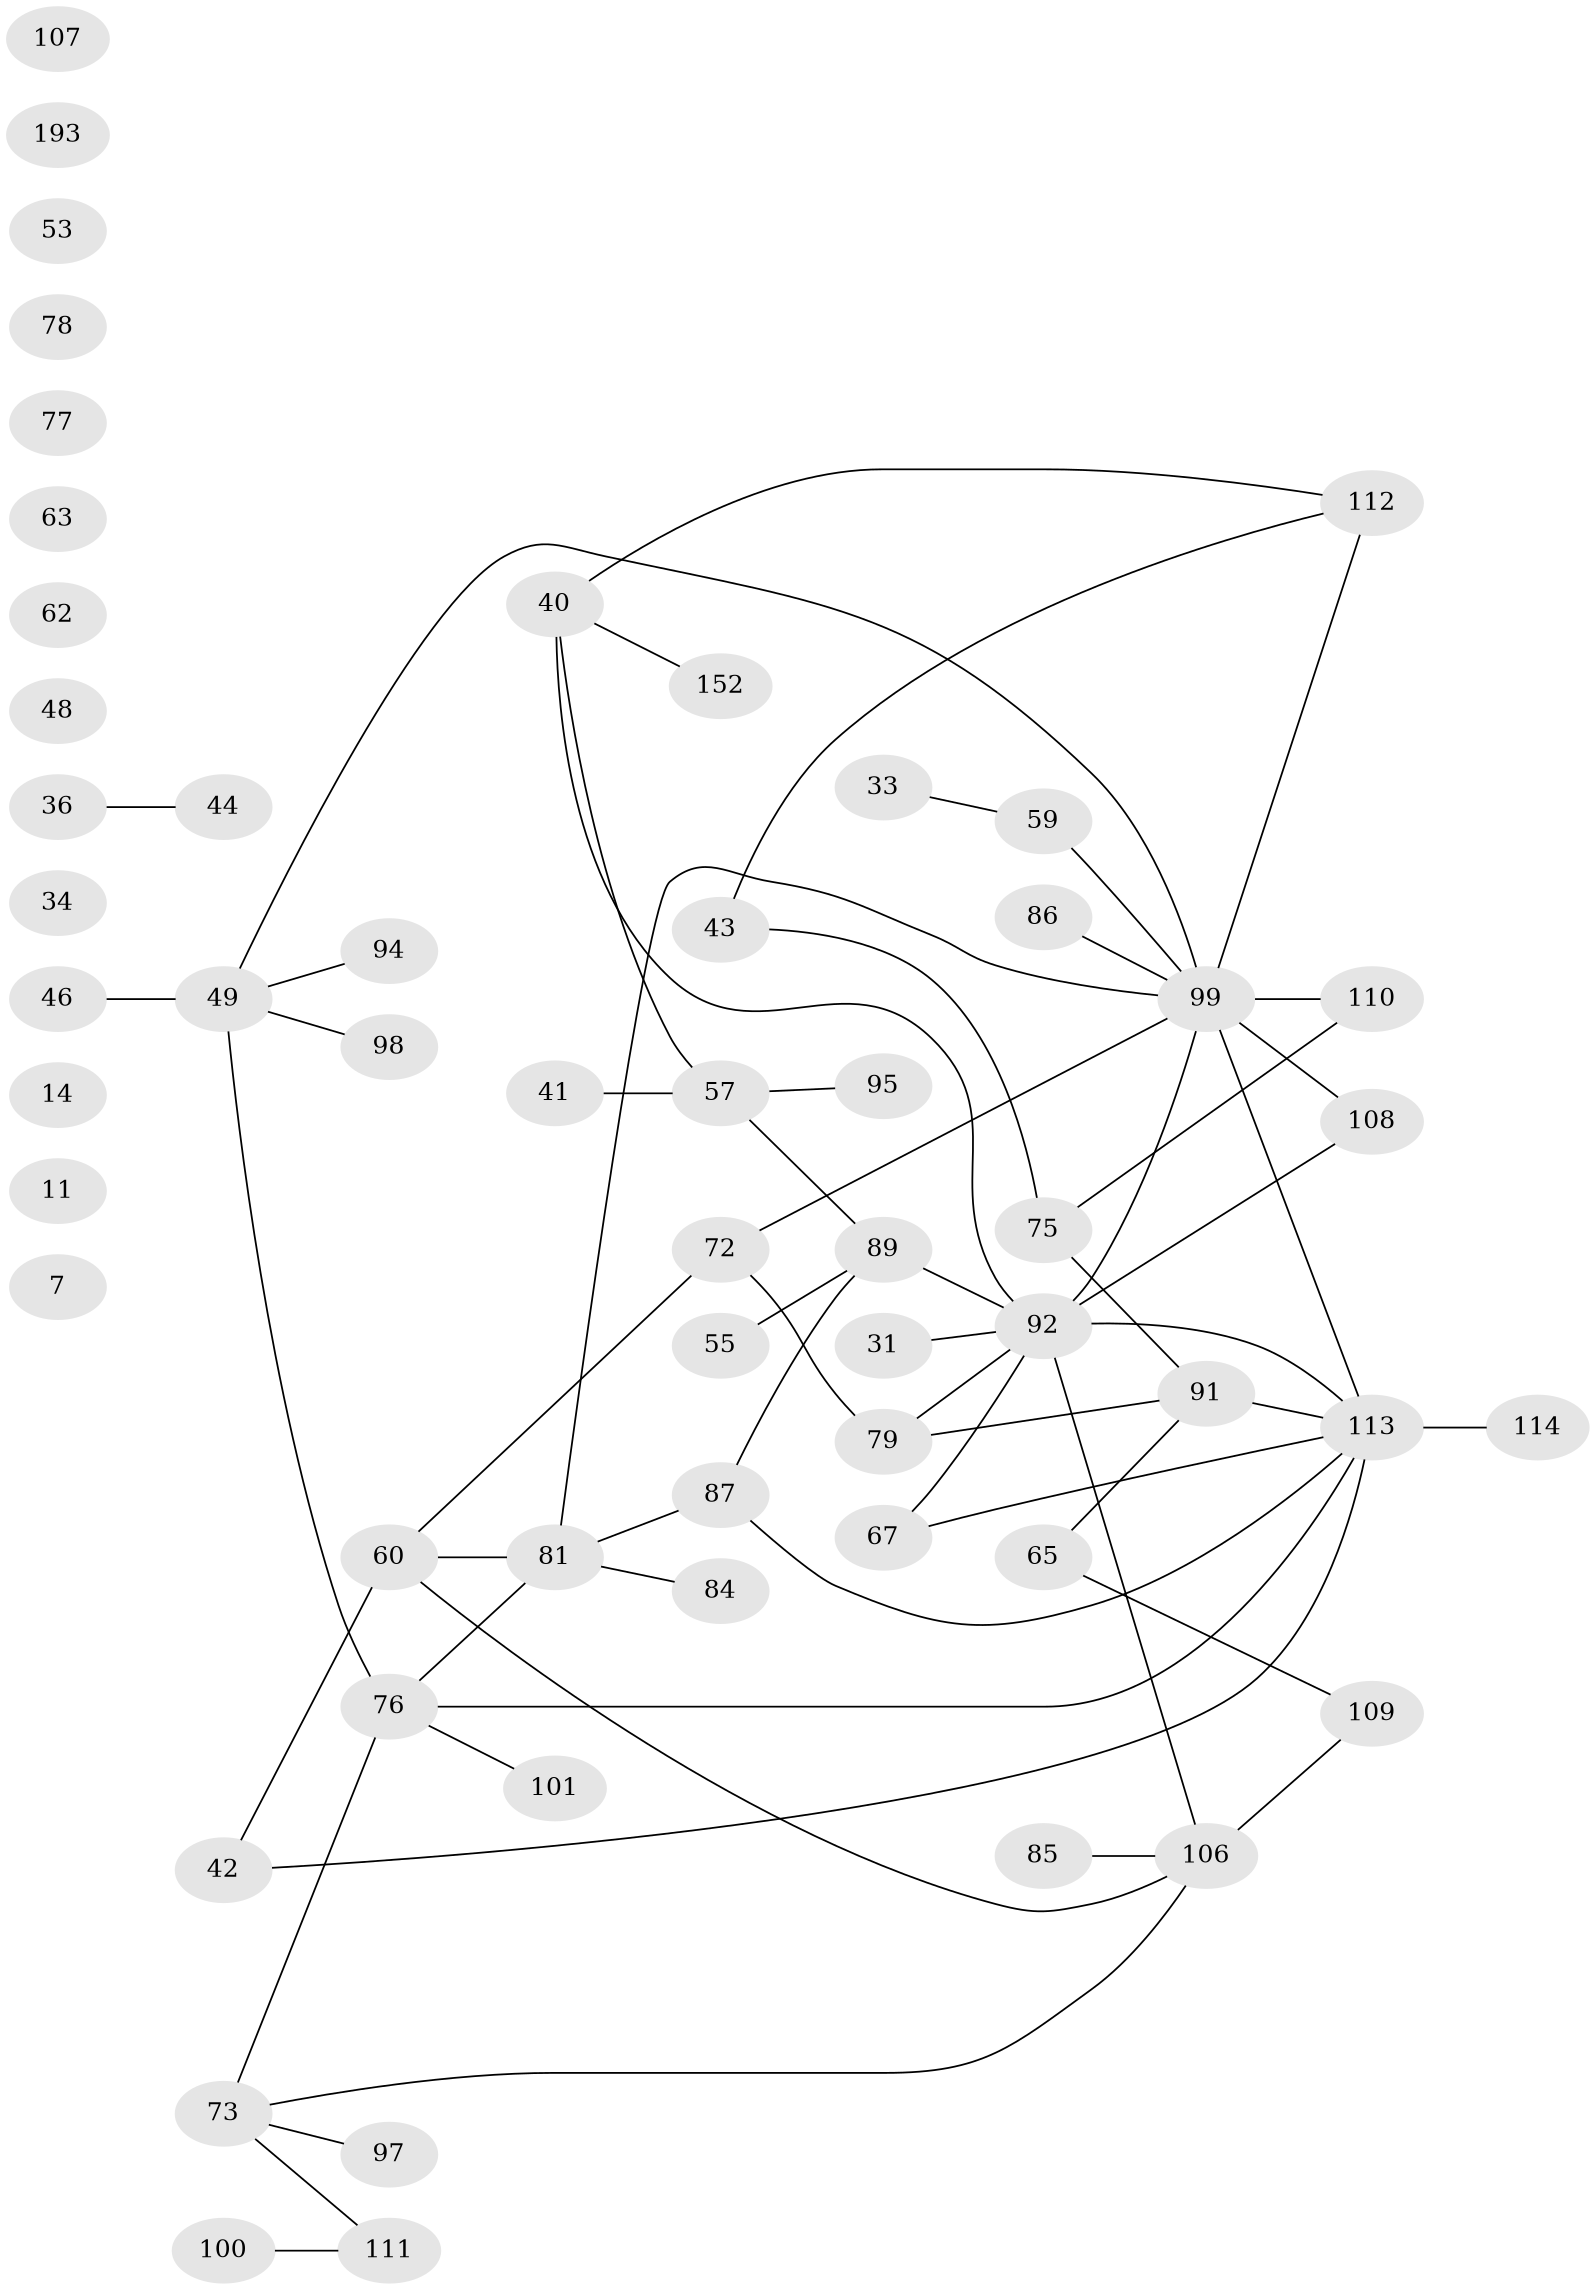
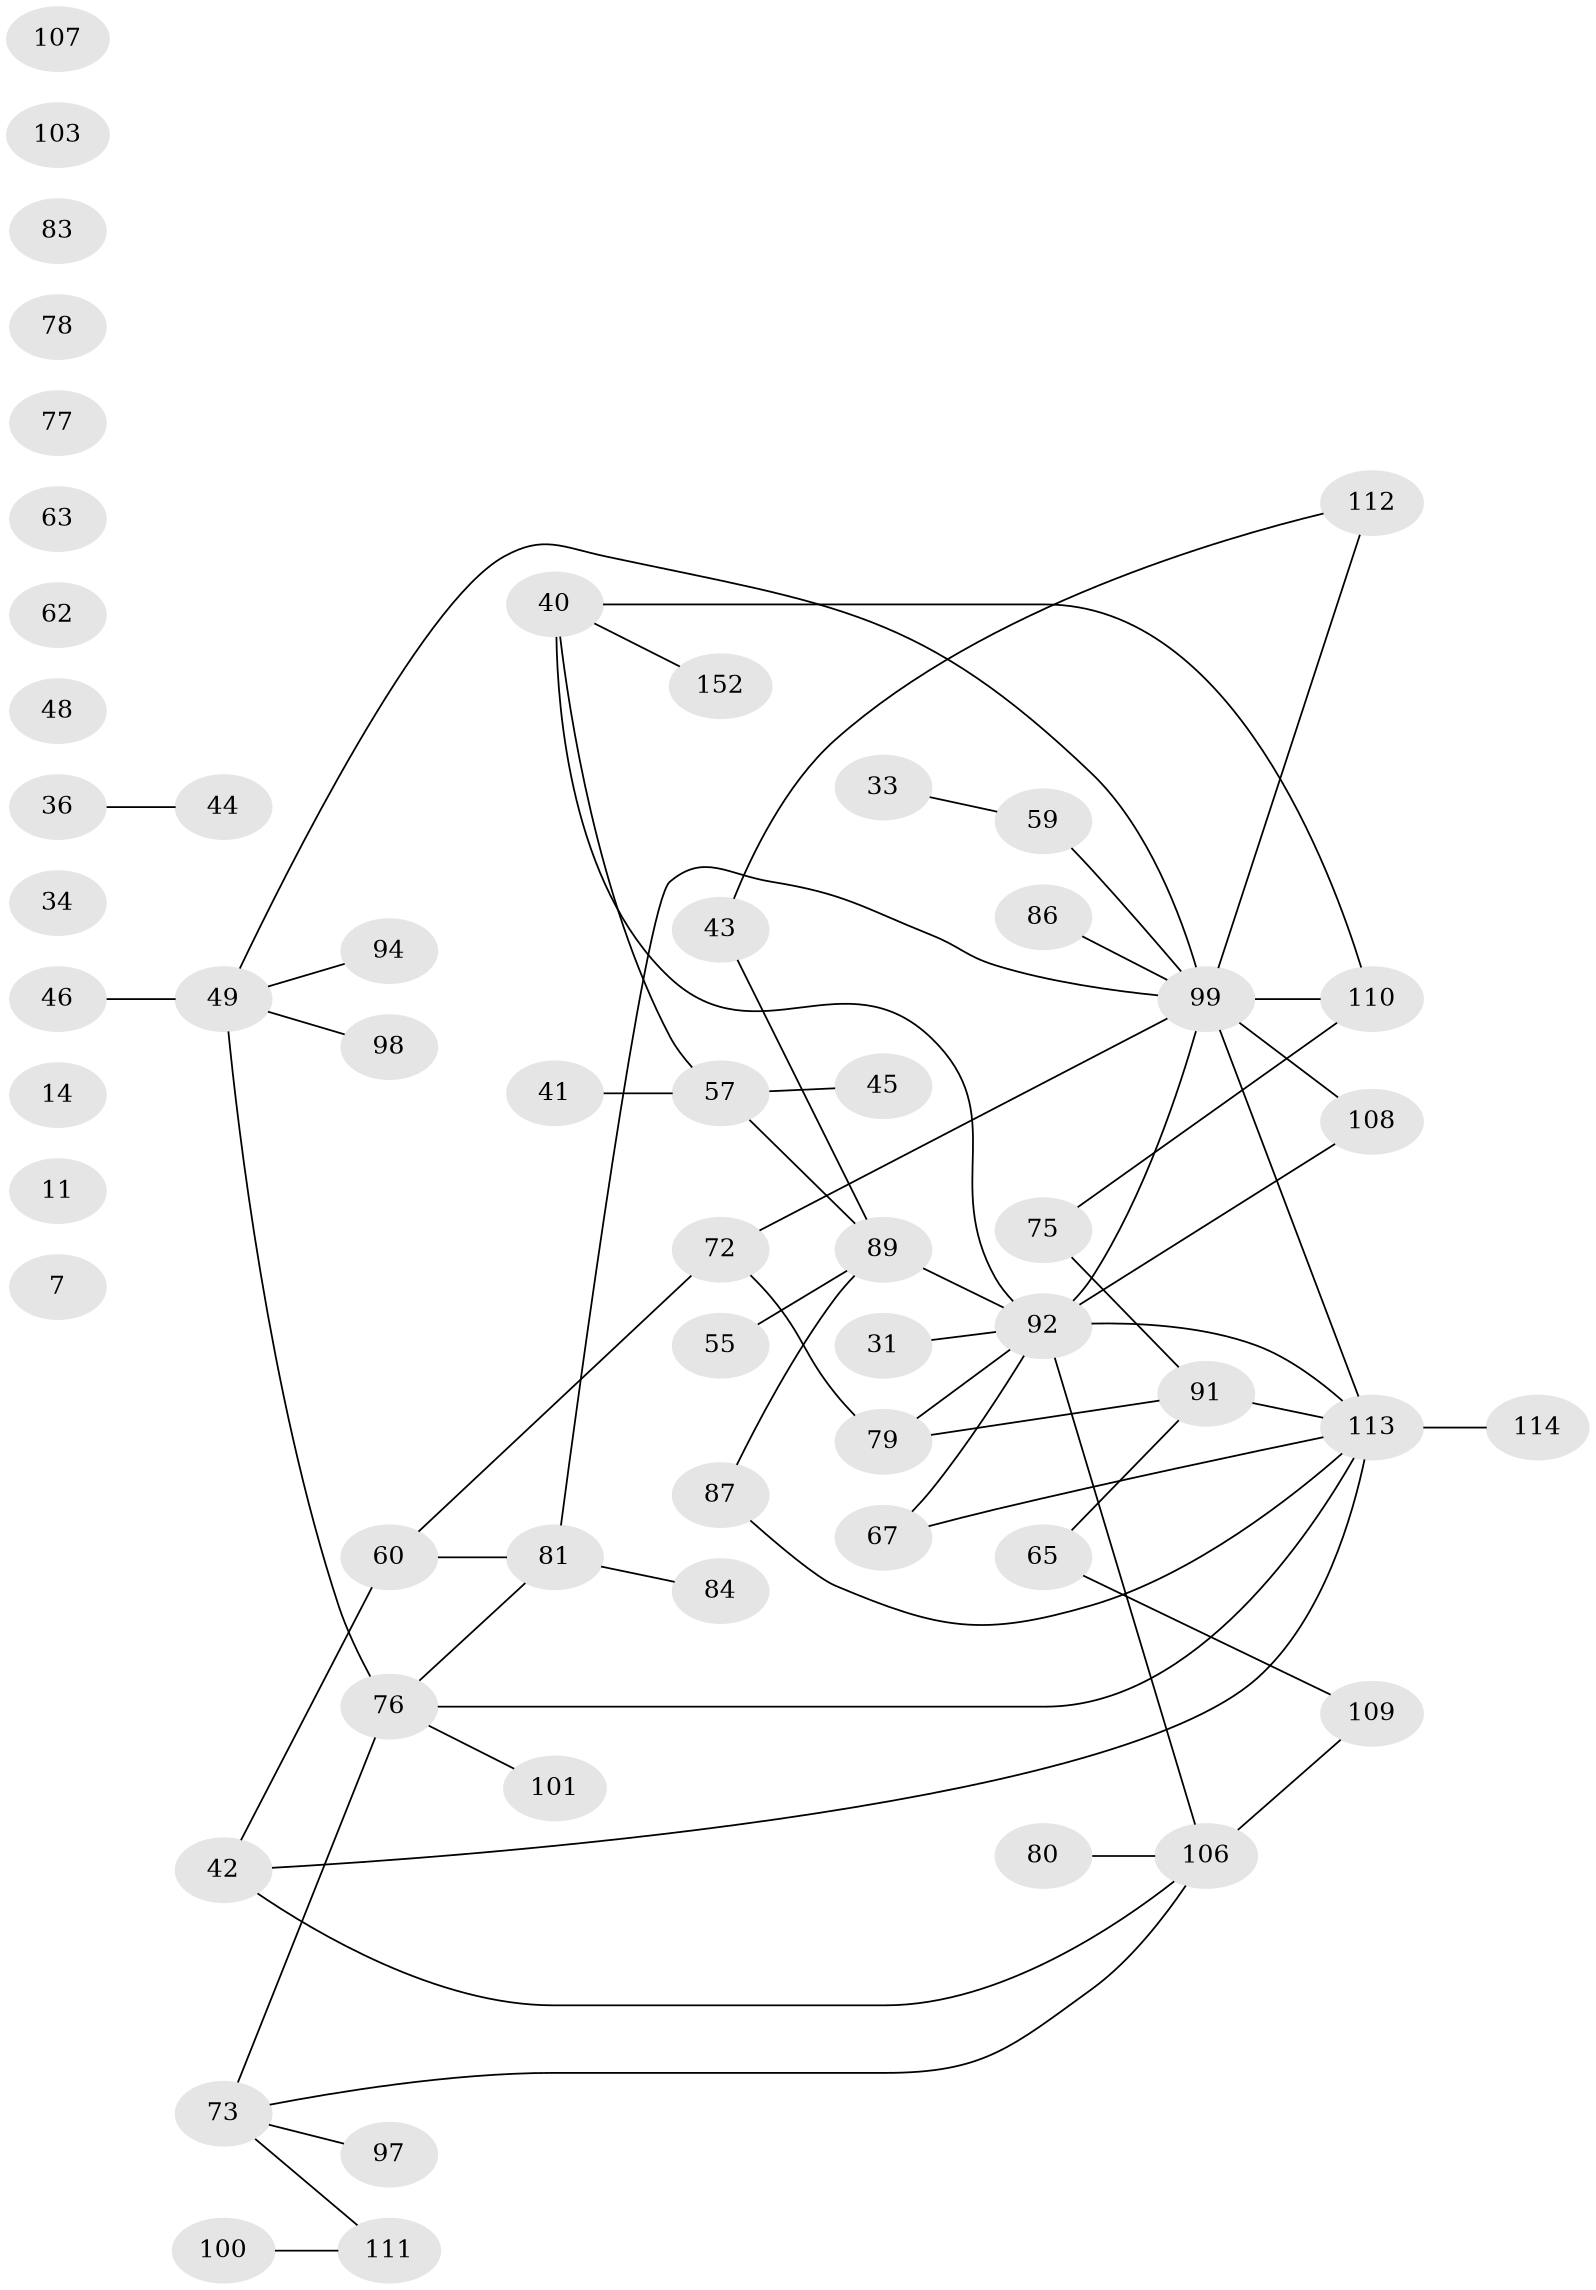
(58, 135) -> (58, 135)
(58, 231) -> (58, 231)
(944, 469) -> (1079, 610)
(957, 1006) -> (796, 1077)
(884, 1086) -> (884, 1086)
(638, 1526) -> none
(752, 1804) -> (719, 2005)
(1044, 1856) -> (1044, 1856)
